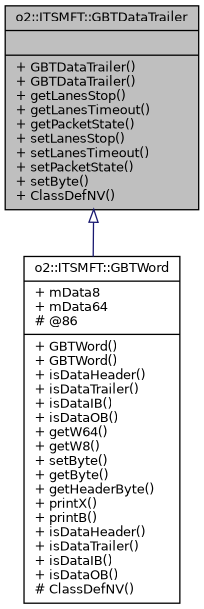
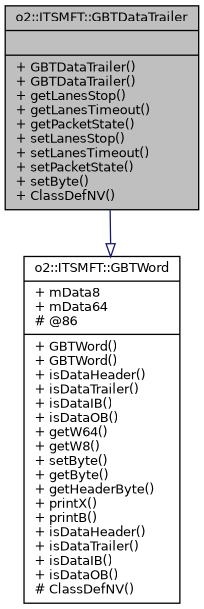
(93, 239) -> (110, 226)
